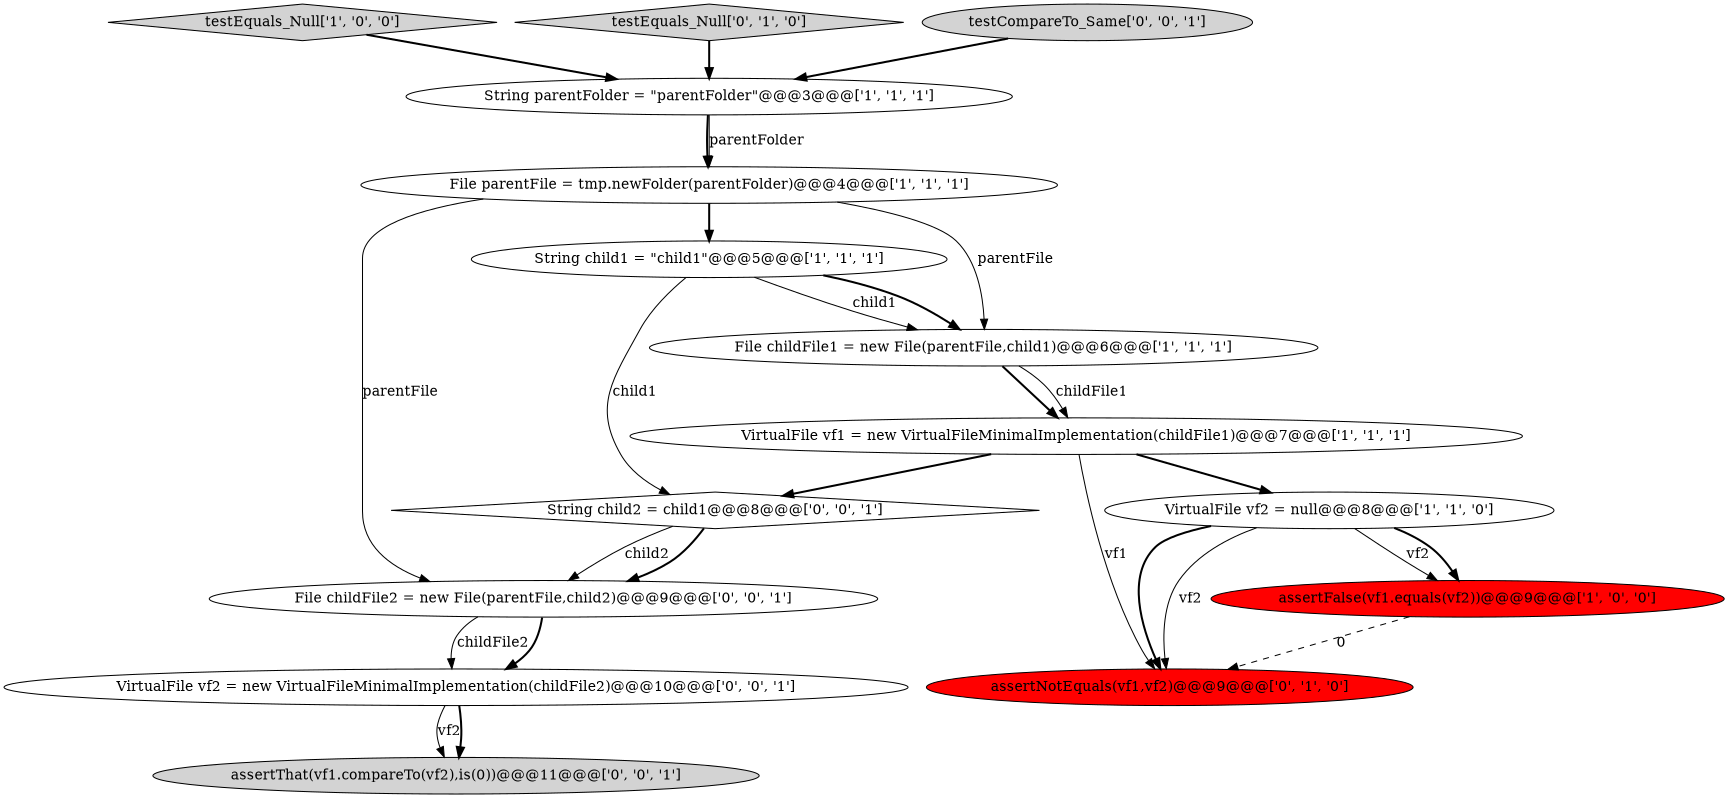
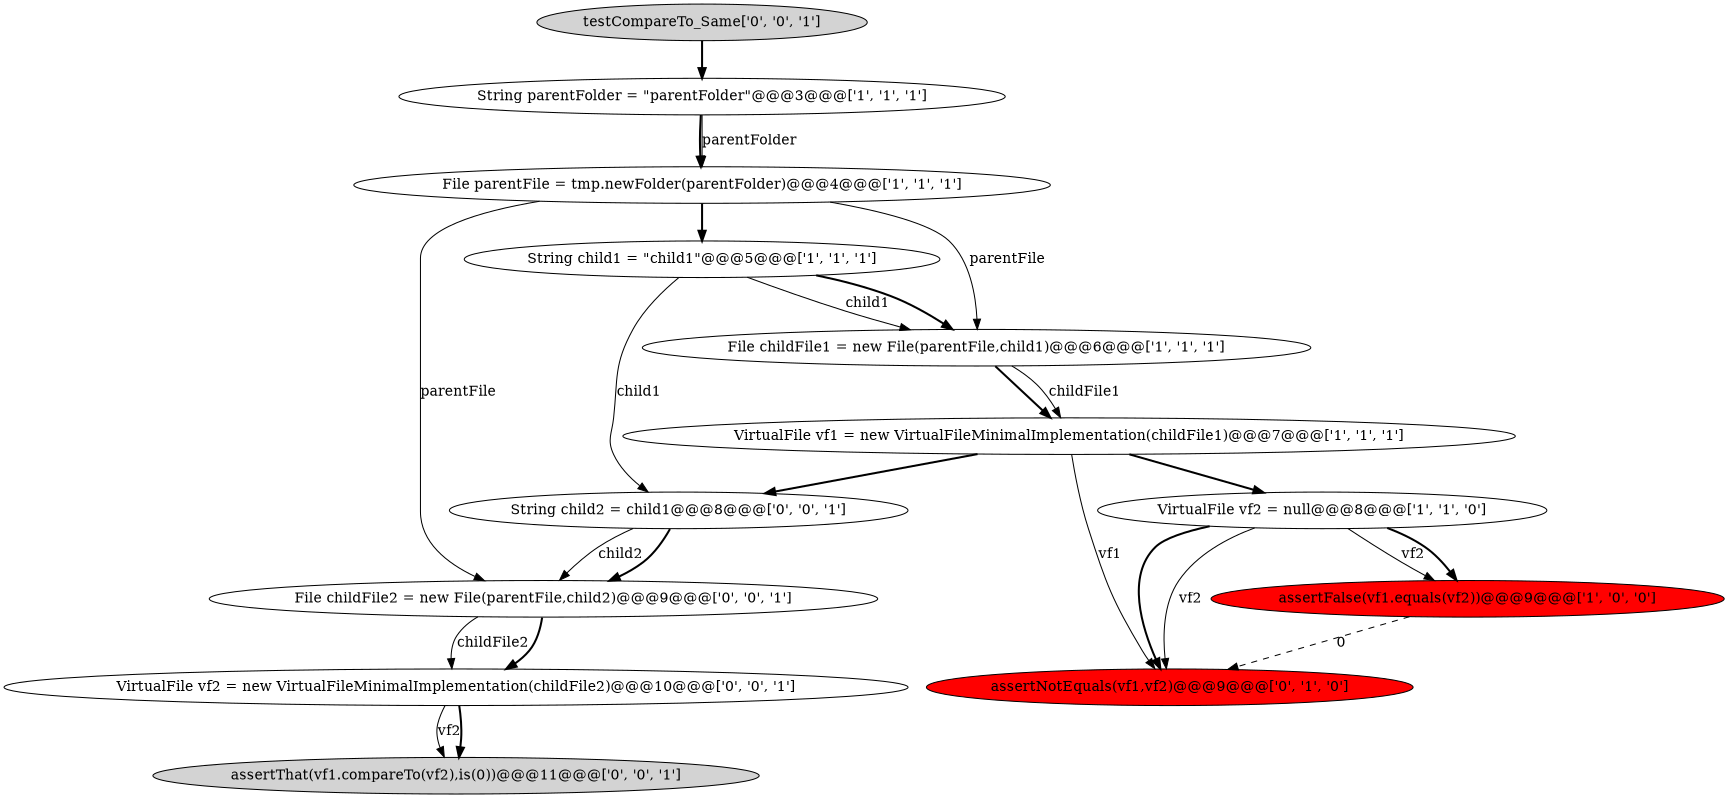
(303, 22) -> none
(709, 22) -> none
(715, 510) -> (679, 510)
